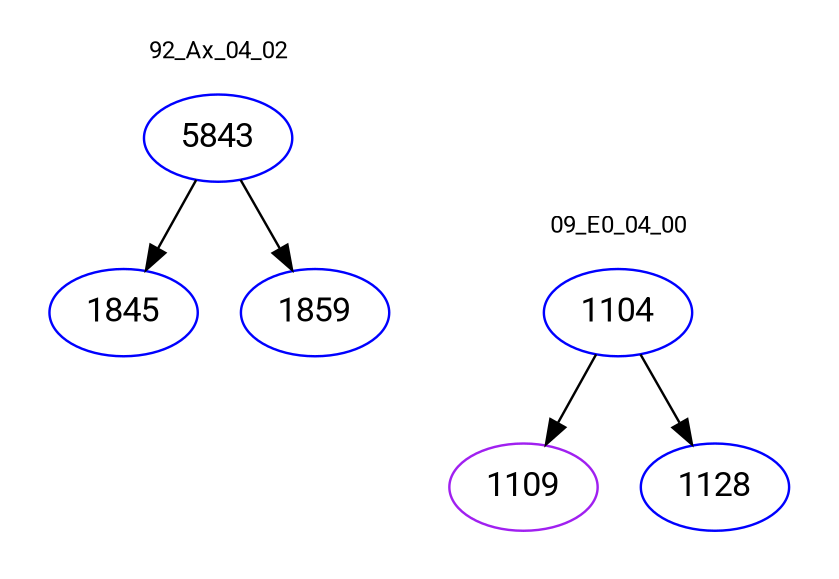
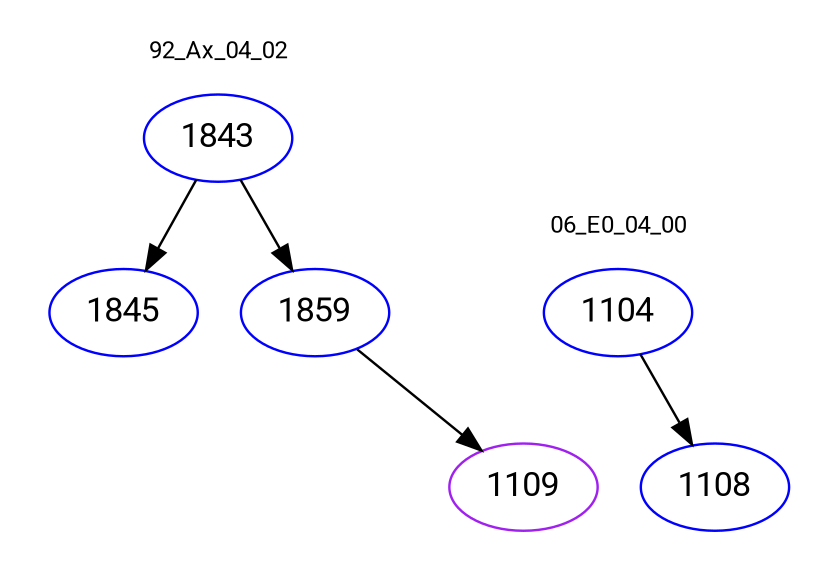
(218, 138) -> (218, 138)
(619, 227) -> (619, 227)
(577, 389) -> (410, 392)
(715, 487) -> (715, 487)
